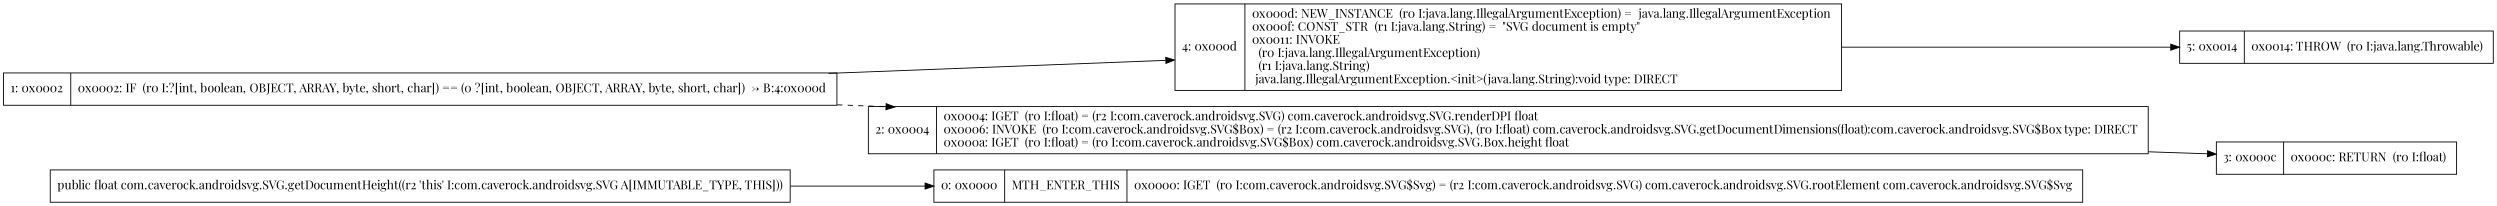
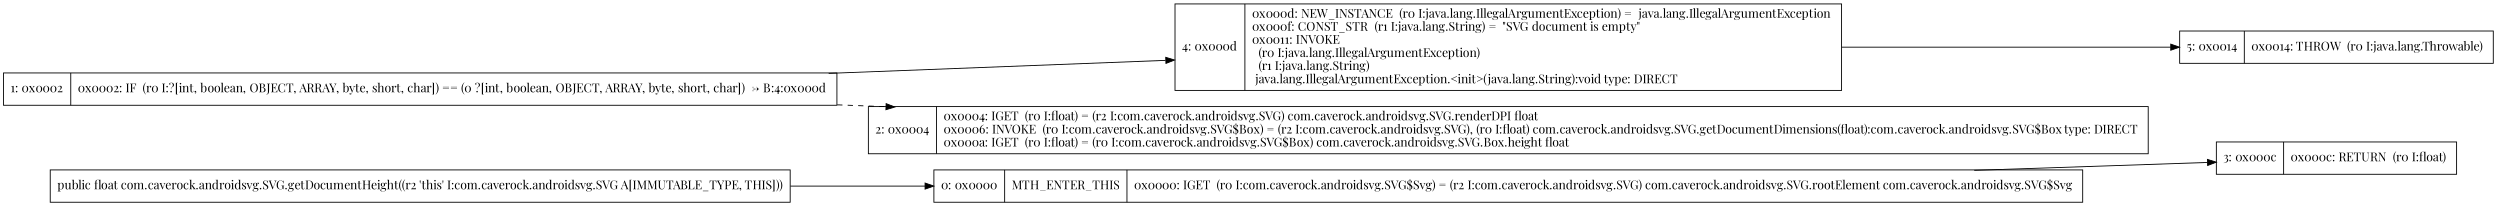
(2178, 153) -> (2091, 166)
